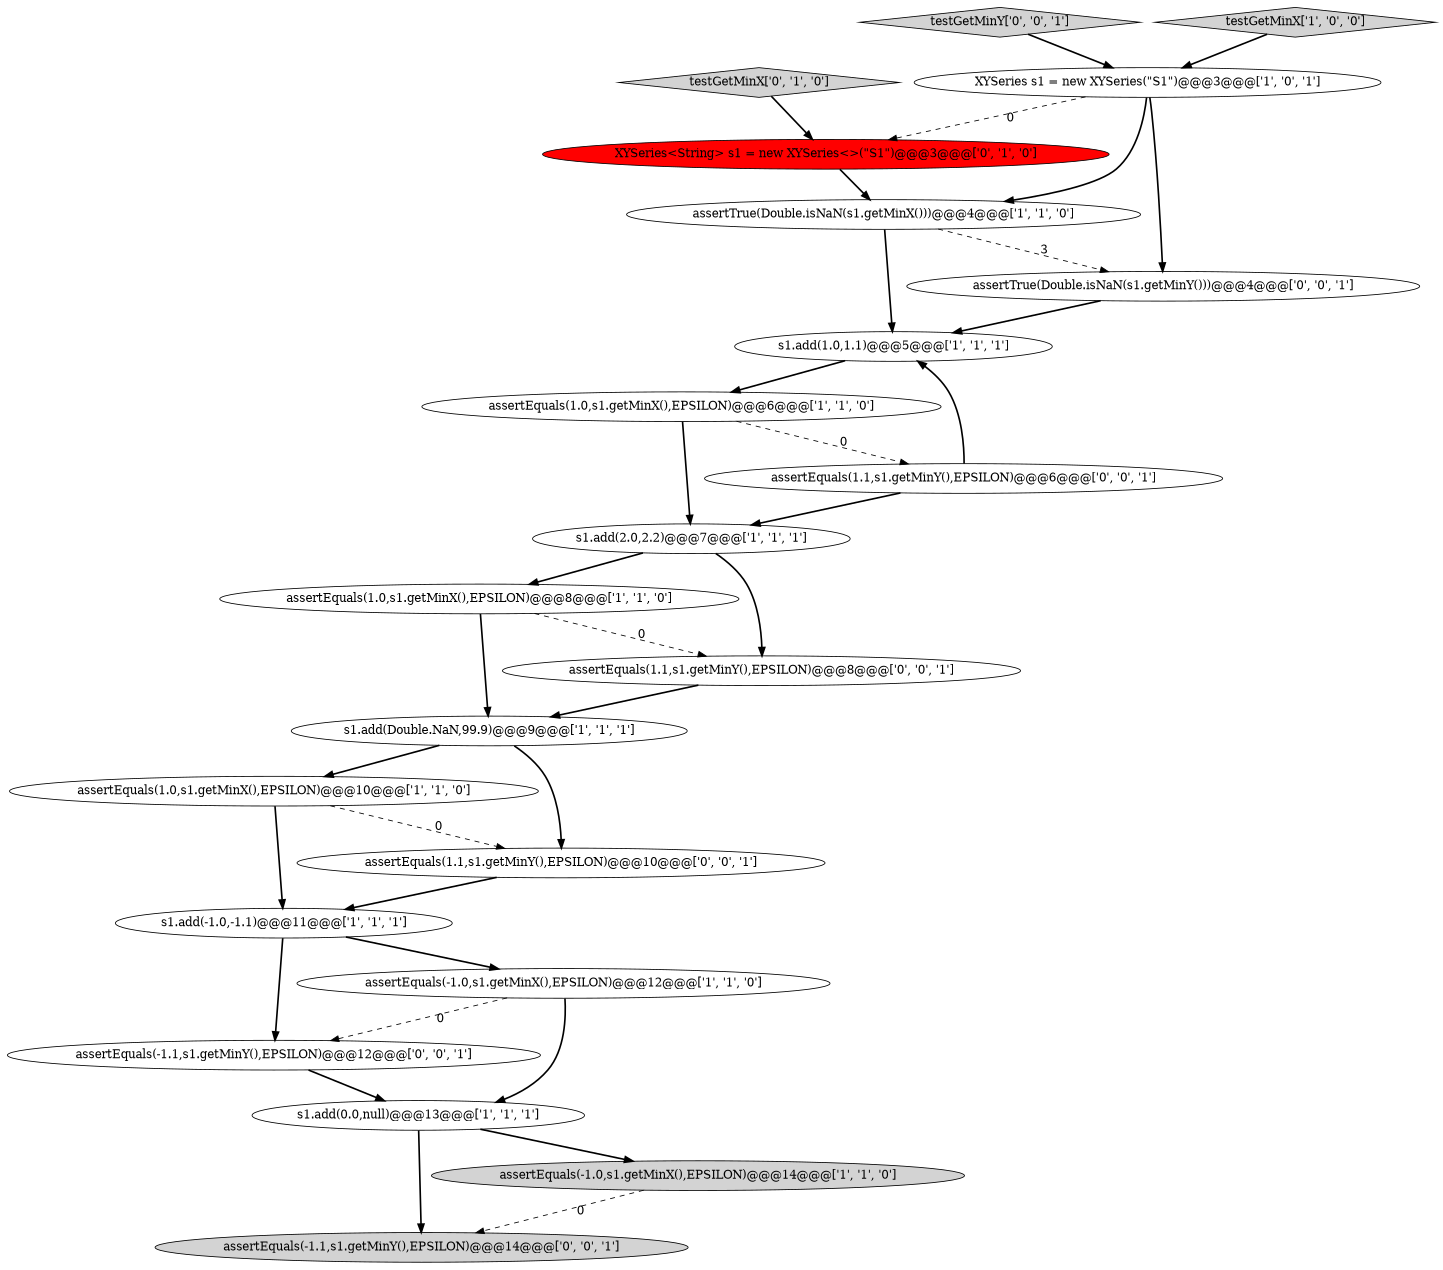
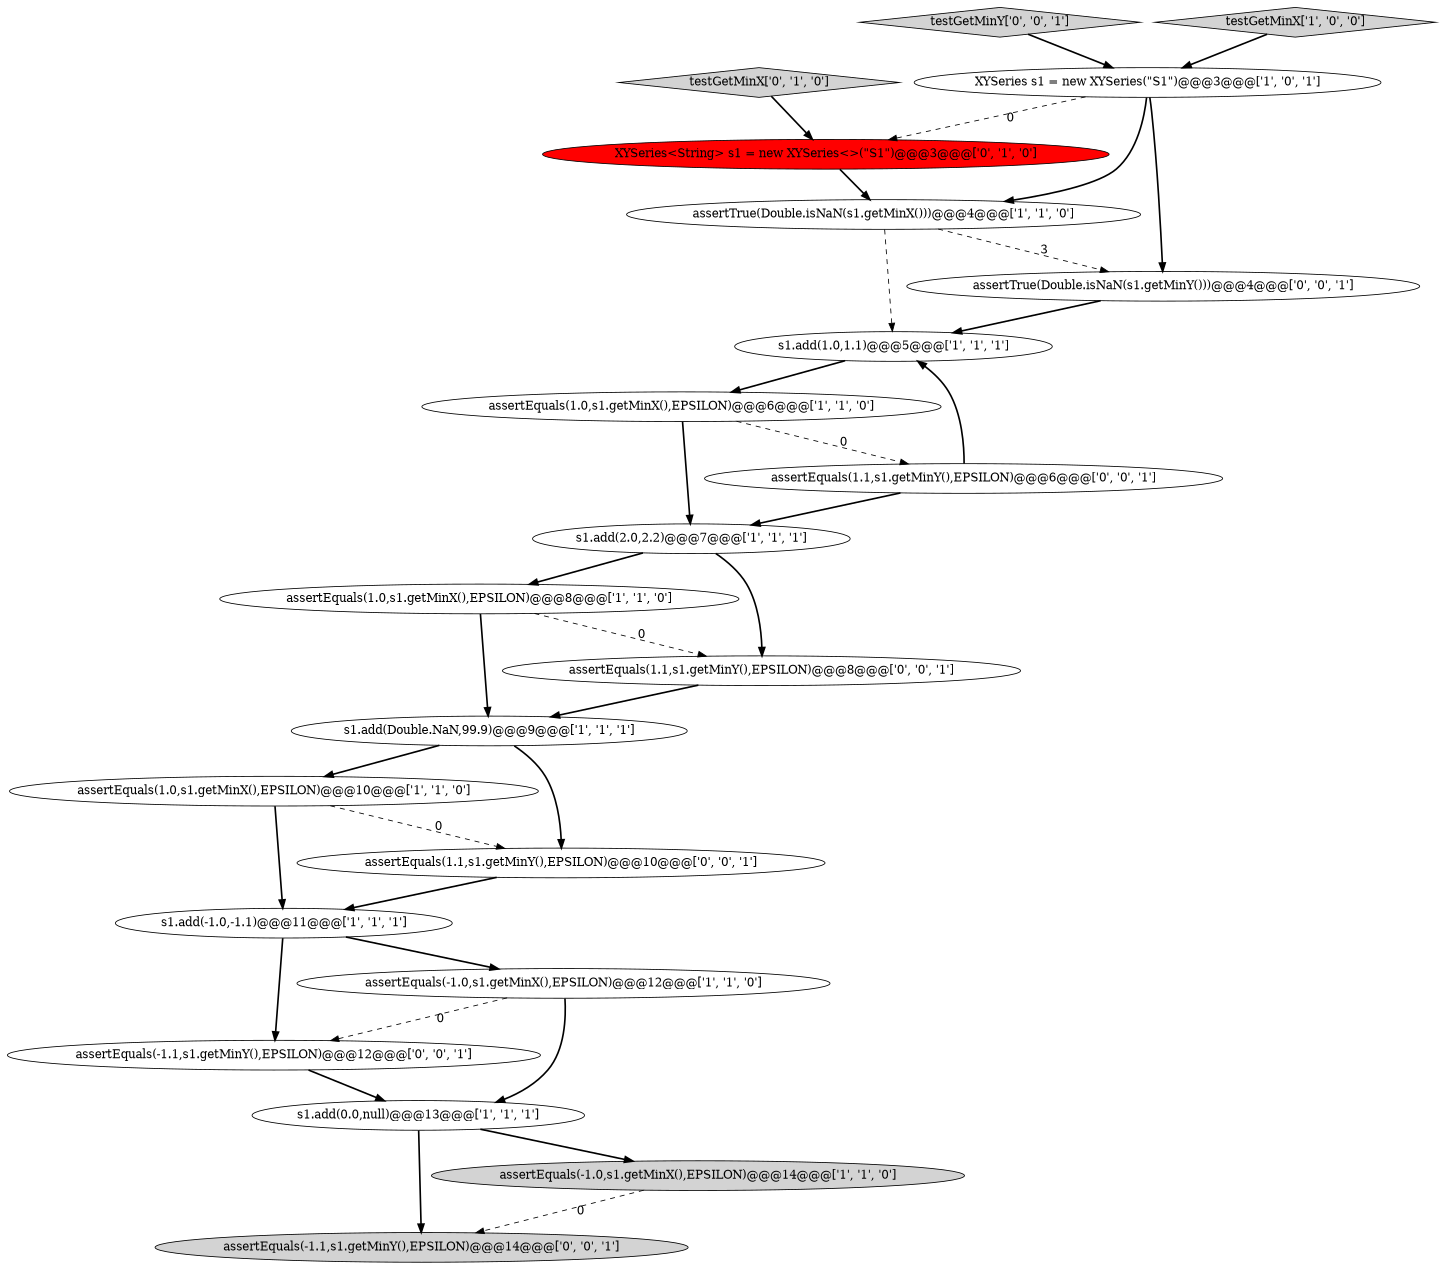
(888, 276) -> (888, 276)
